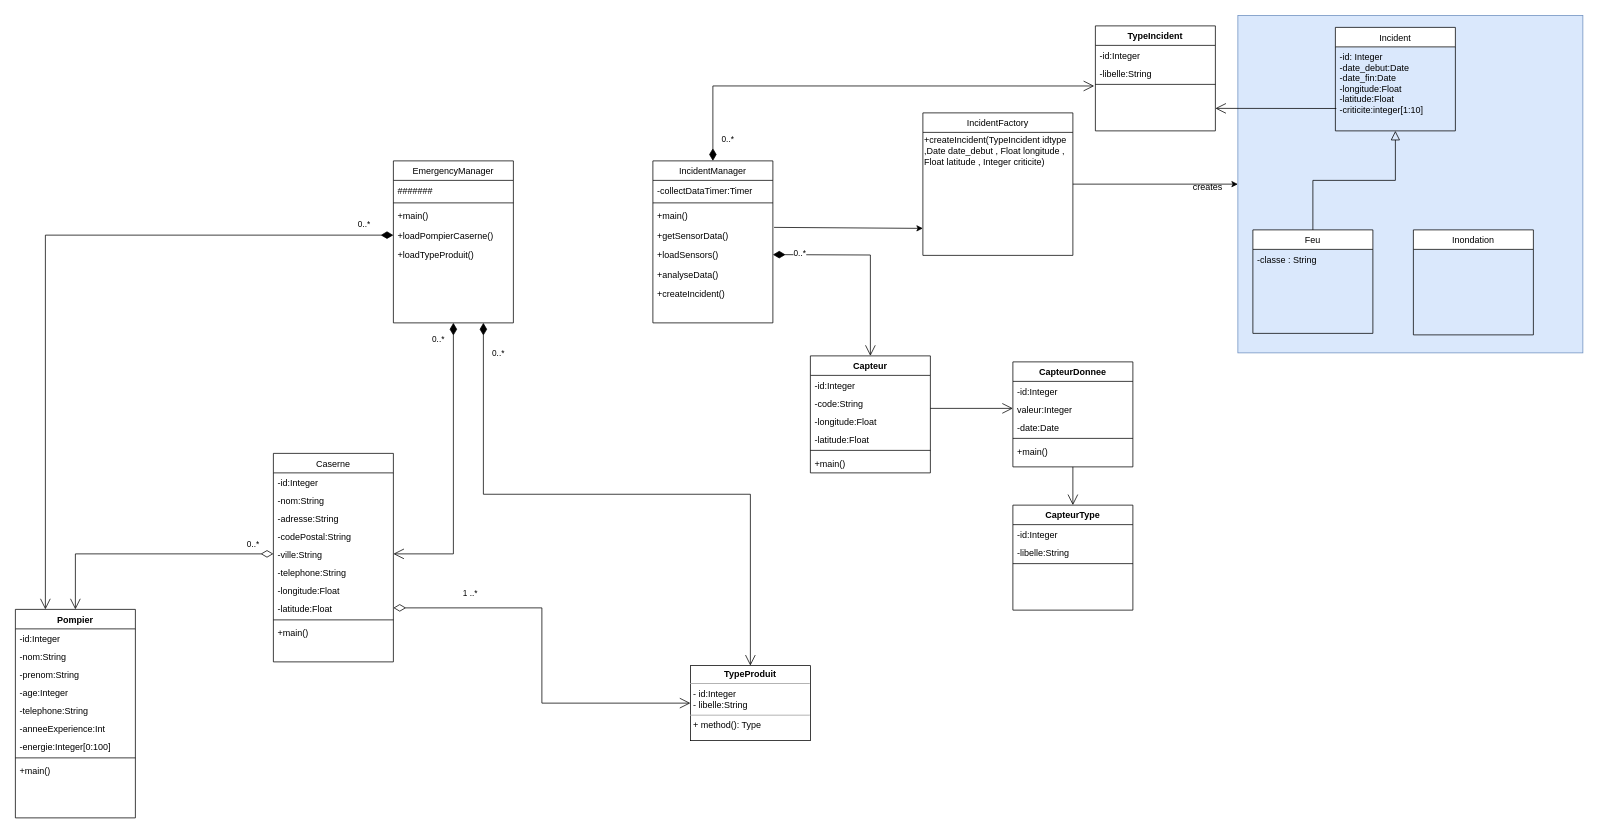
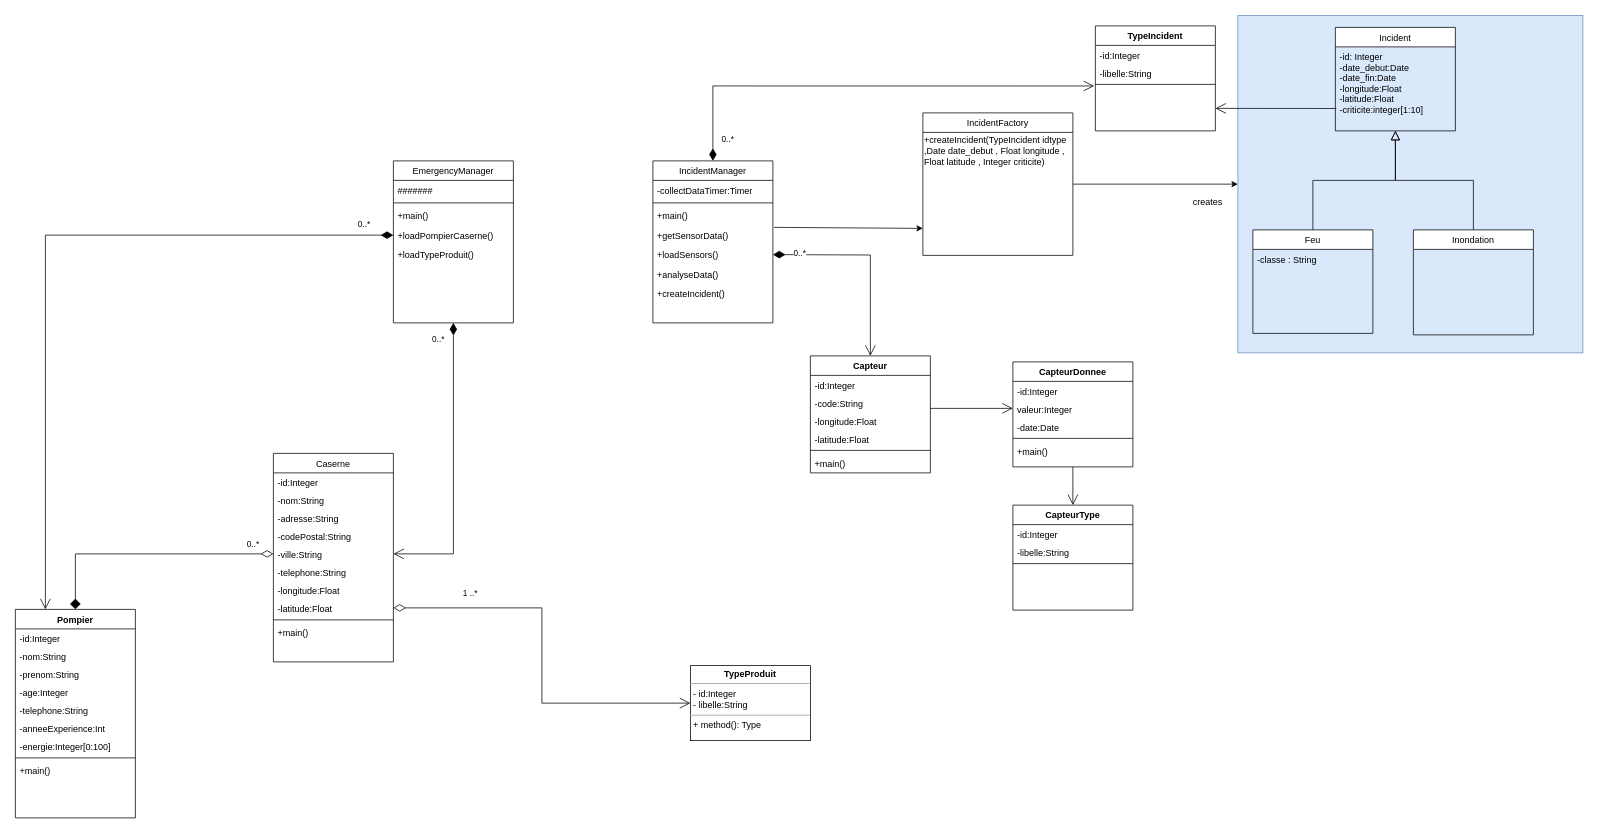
none -> (1460, 180)
(1208, 187) -> (1208, 202)
(621, 494) -> none
(75, 603) -> (75, 598)
